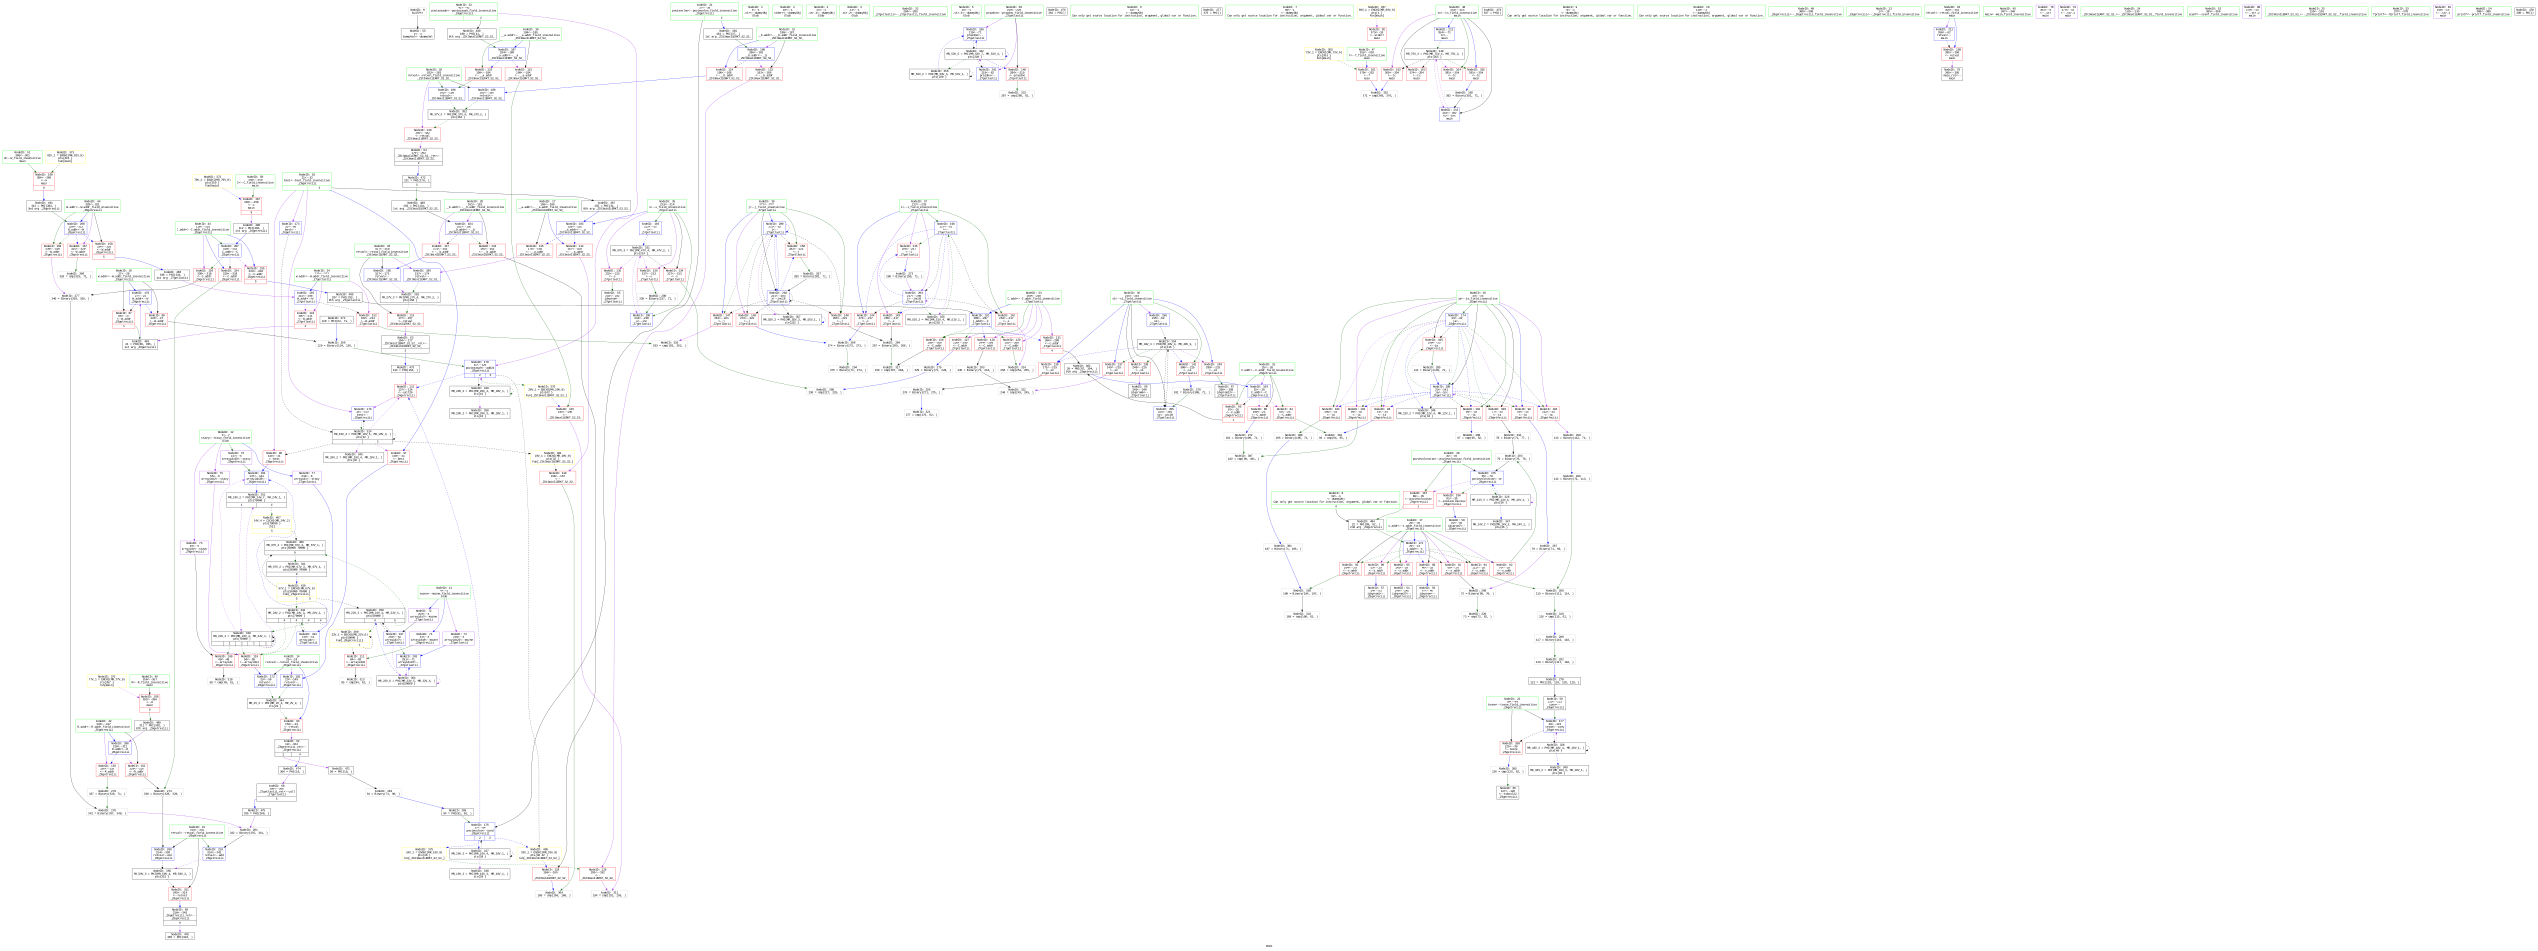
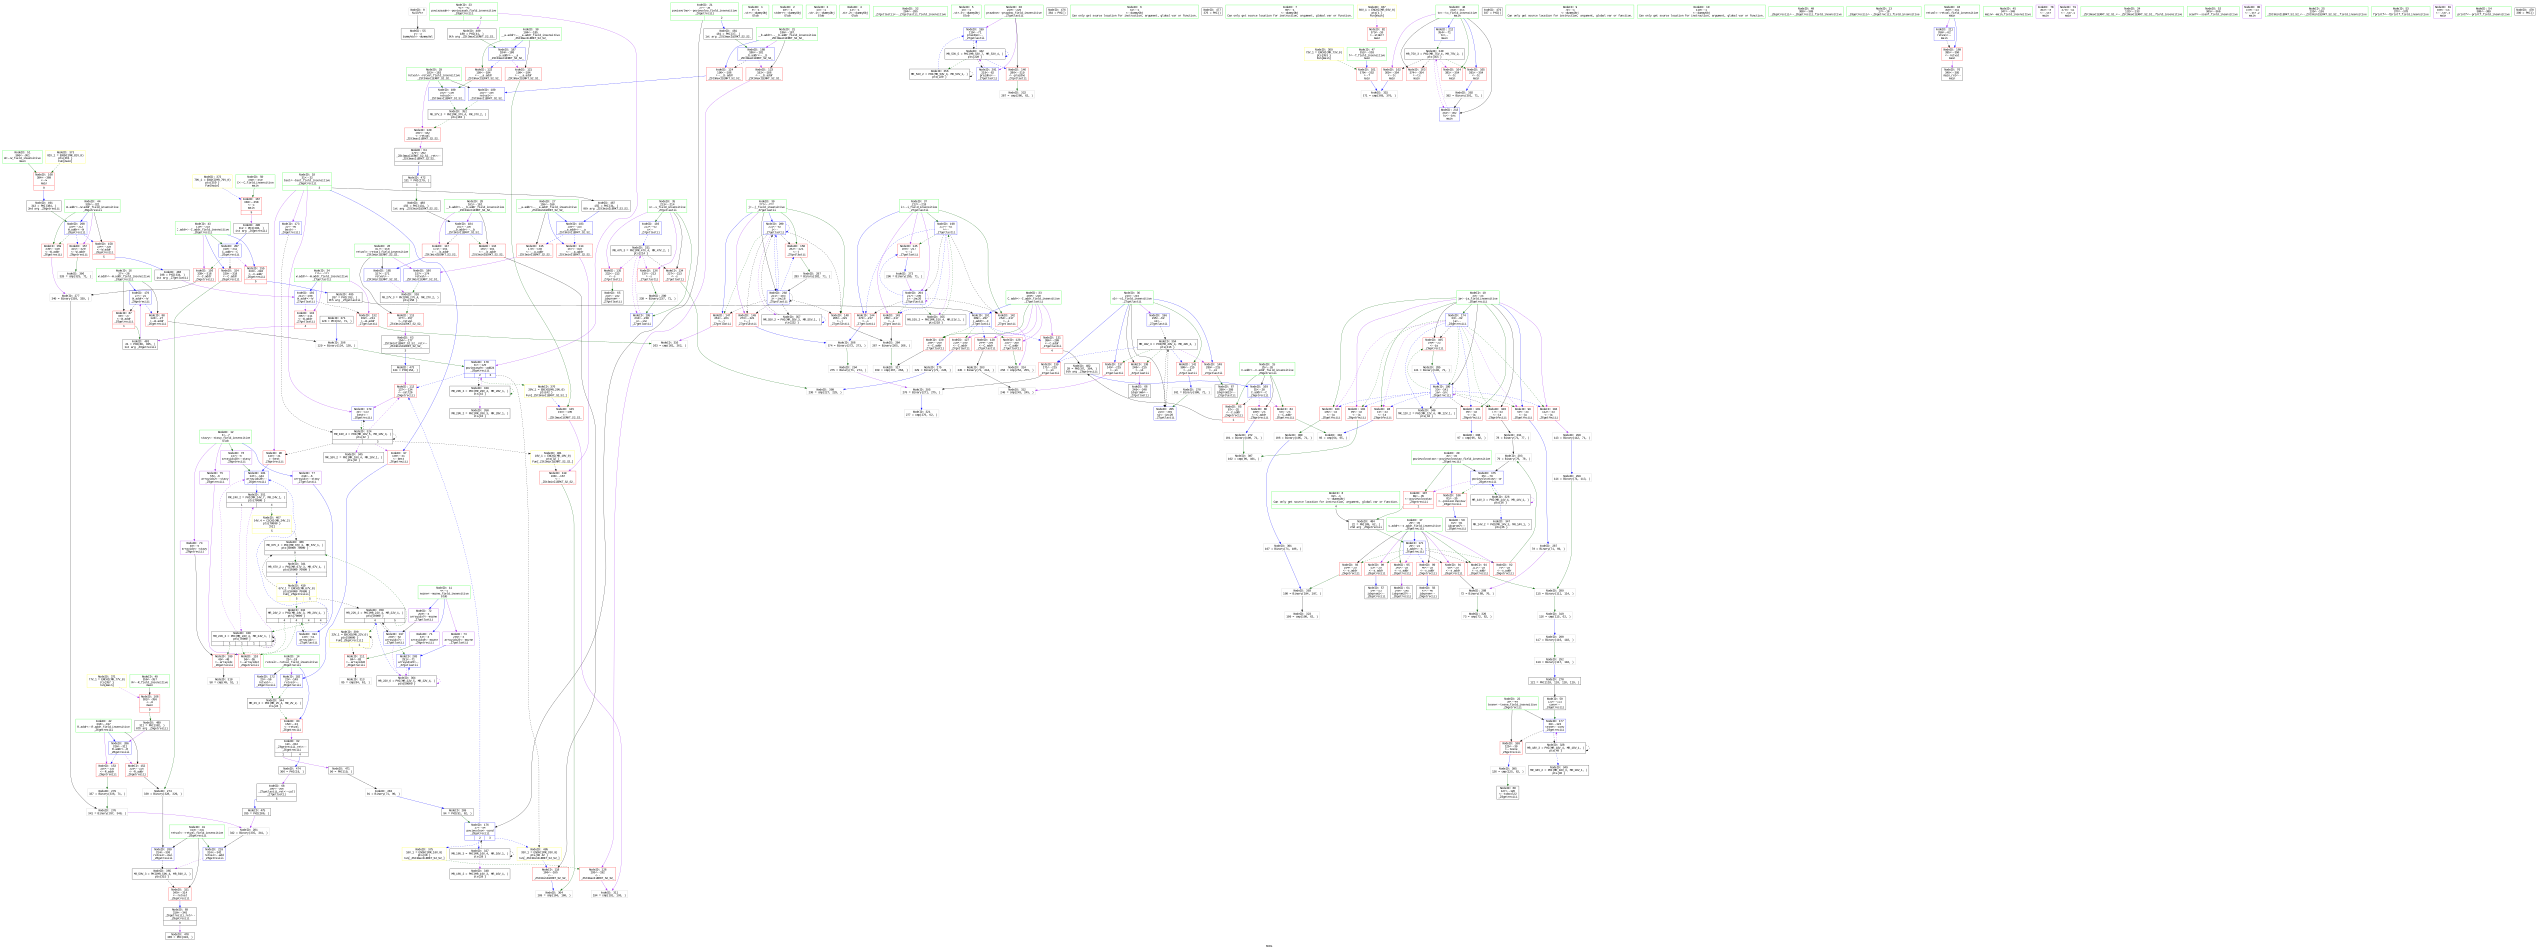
(480, 24) -> (480, 24)
(622, 217) -> (560, 216)
(1264, 379) -> (1264, 379)
none -> (881, 381)
(257, 670) -> none
